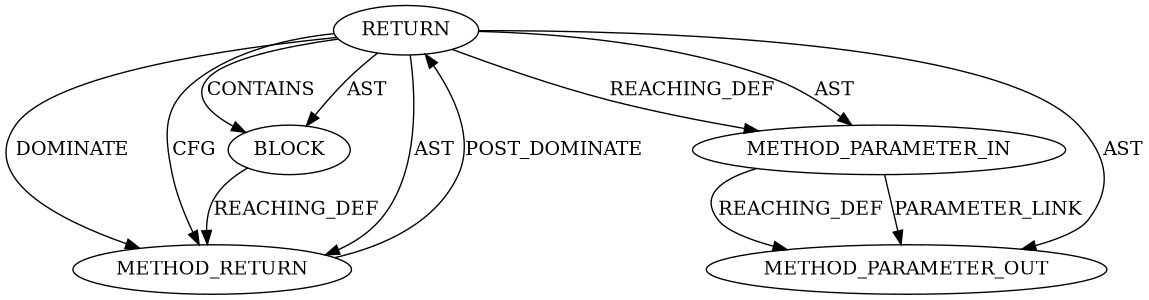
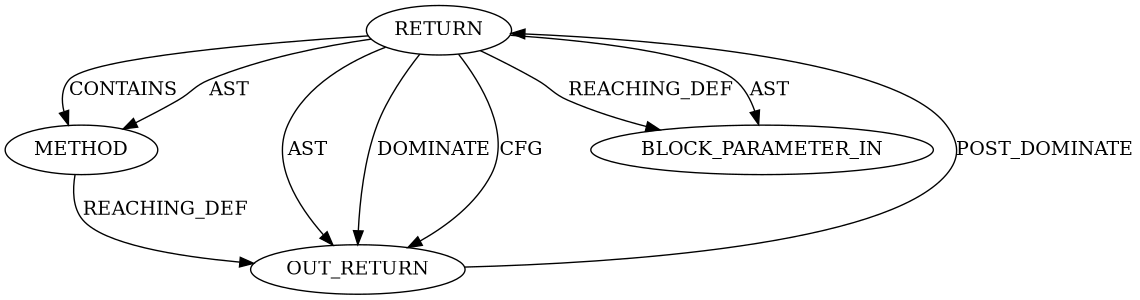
(289, 150) -> (81, 150)
(879, 150) -> (762, 150)
(212, 270) -> (358, 270)
(907, 270) -> none
